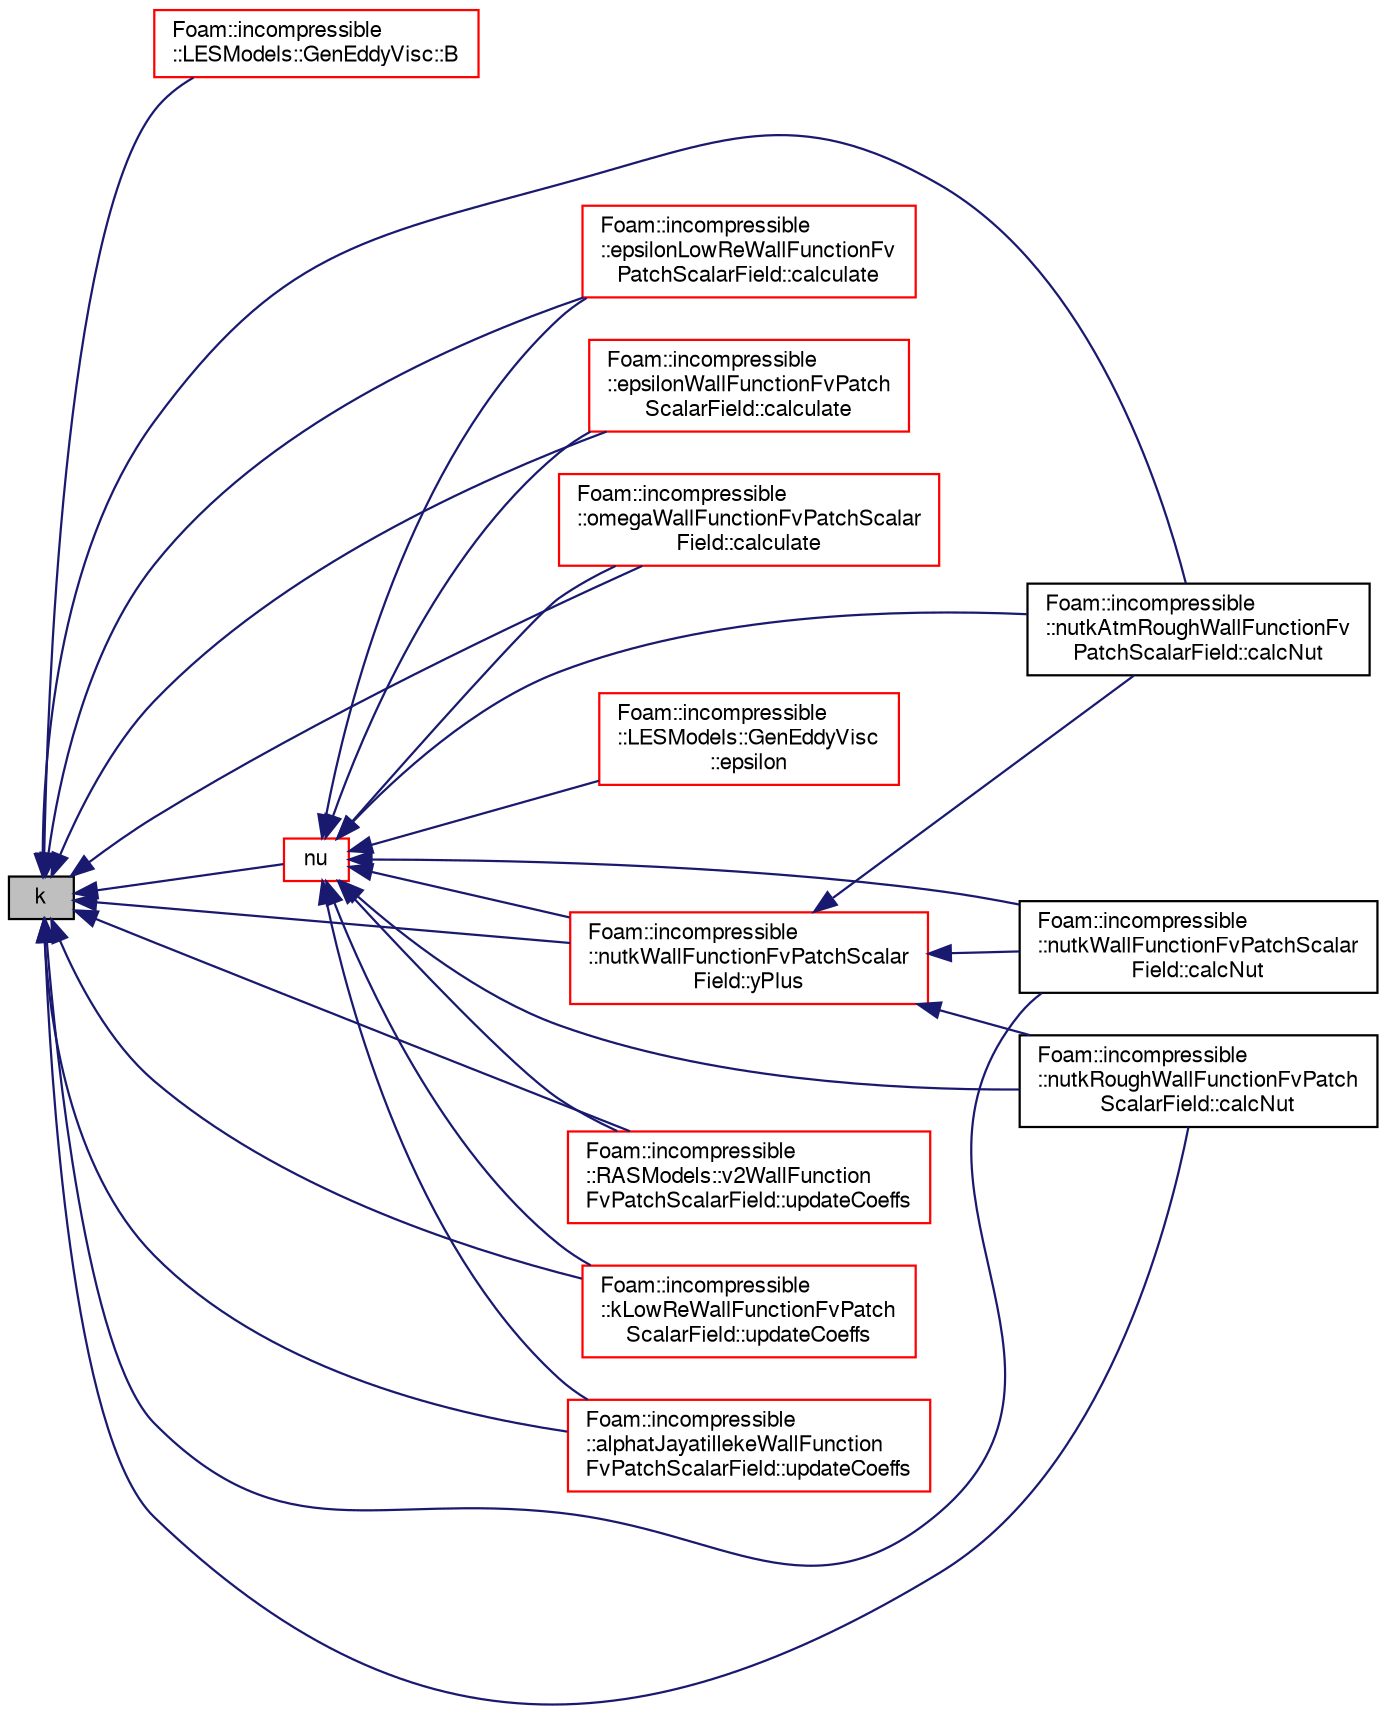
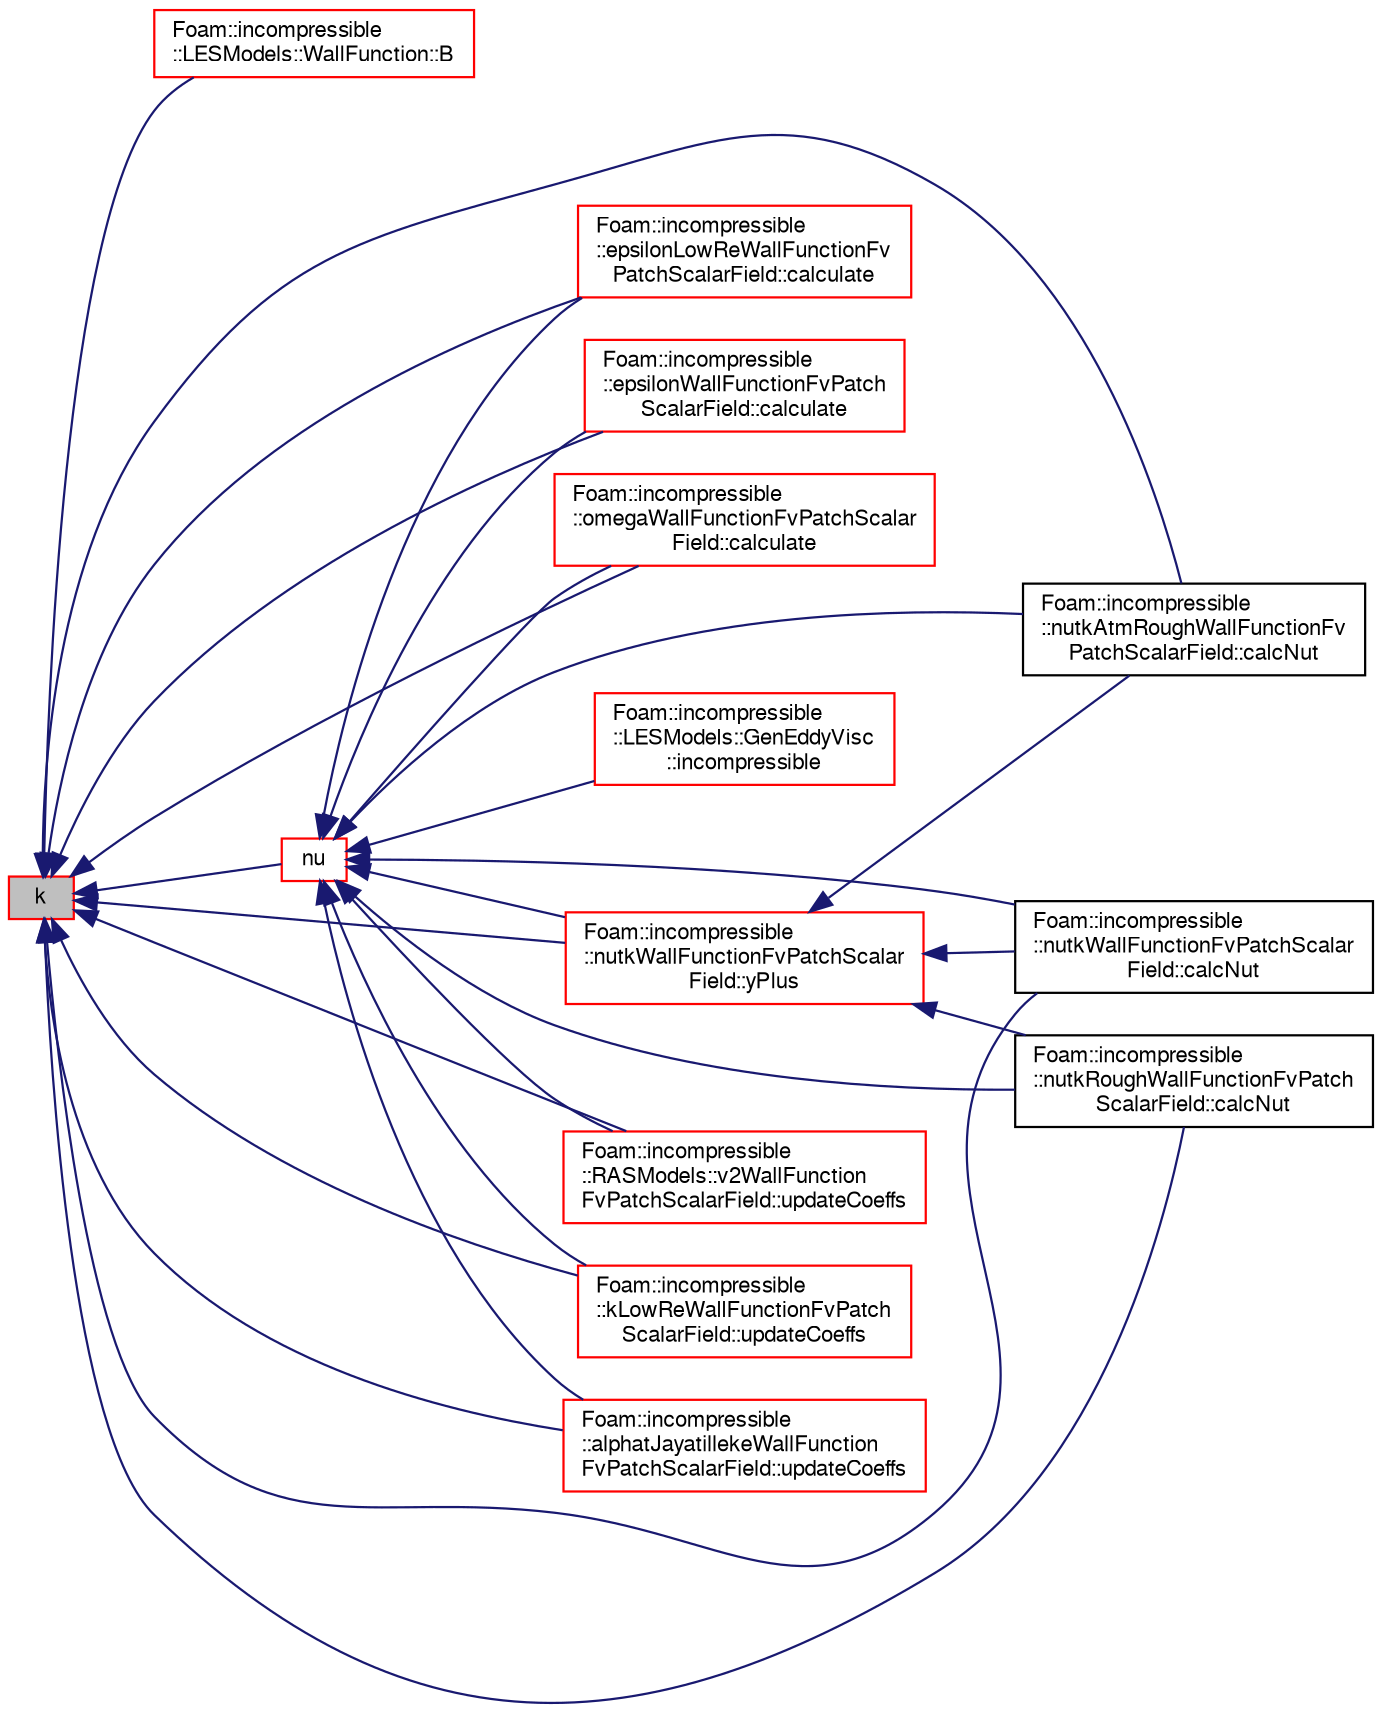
(316, 44) -> (314, 44)
(749, 739) -> (745, 739)
(41, 898) -> (41, 898)
